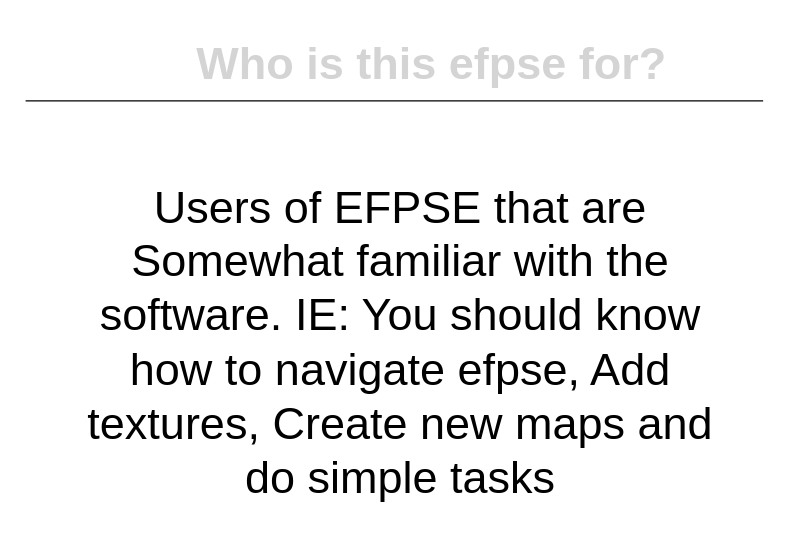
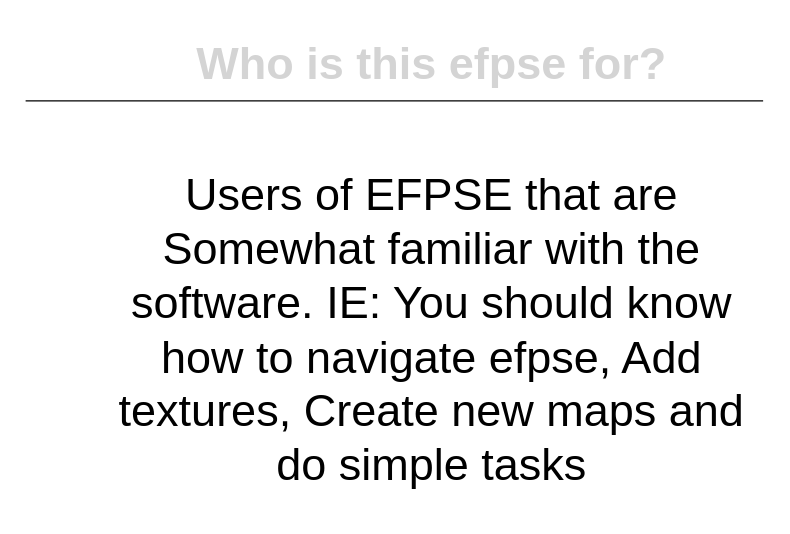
(401, 341) -> (432, 329)
